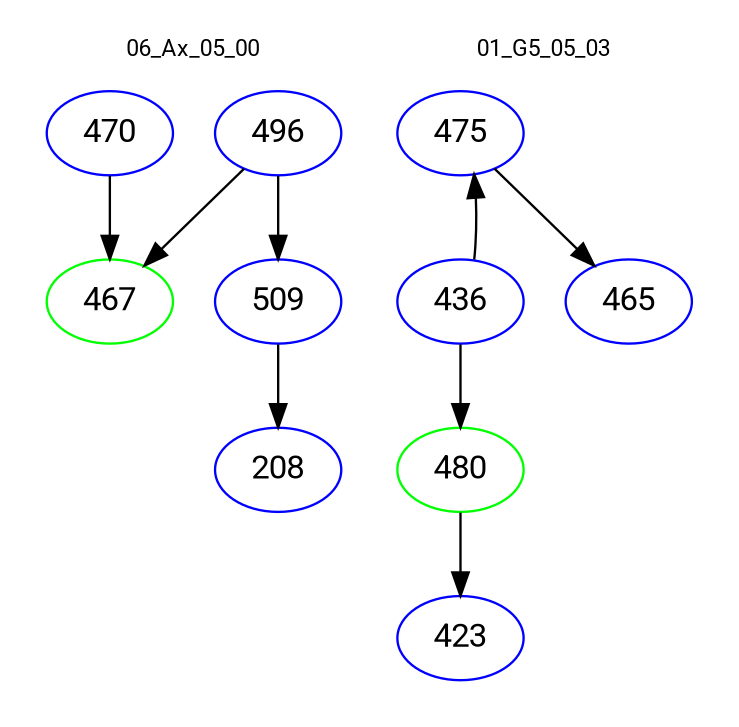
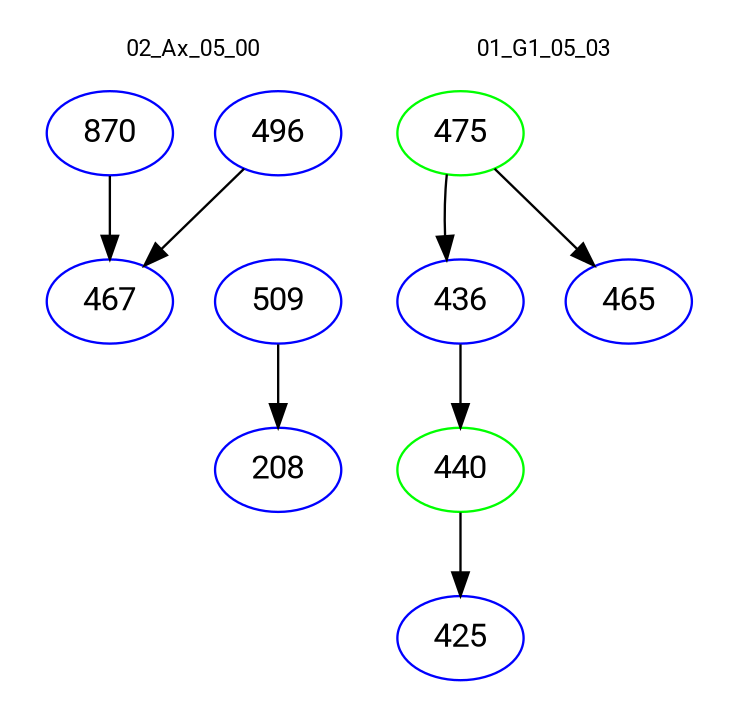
(194, 50) -> (194, 50)
(545, 50) -> (545, 50)
(110, 133) -> (110, 133)
(460, 133) -> (460, 133)
(278, 206) -> none
(476, 229) -> (445, 205)
(110, 302) -> (110, 302)
(460, 470) -> (460, 470)
(460, 638) -> (460, 638)
